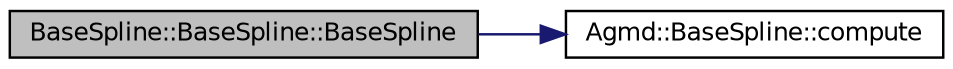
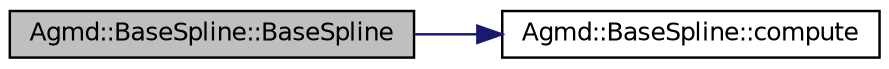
(244, 34) -> (212, 34)
